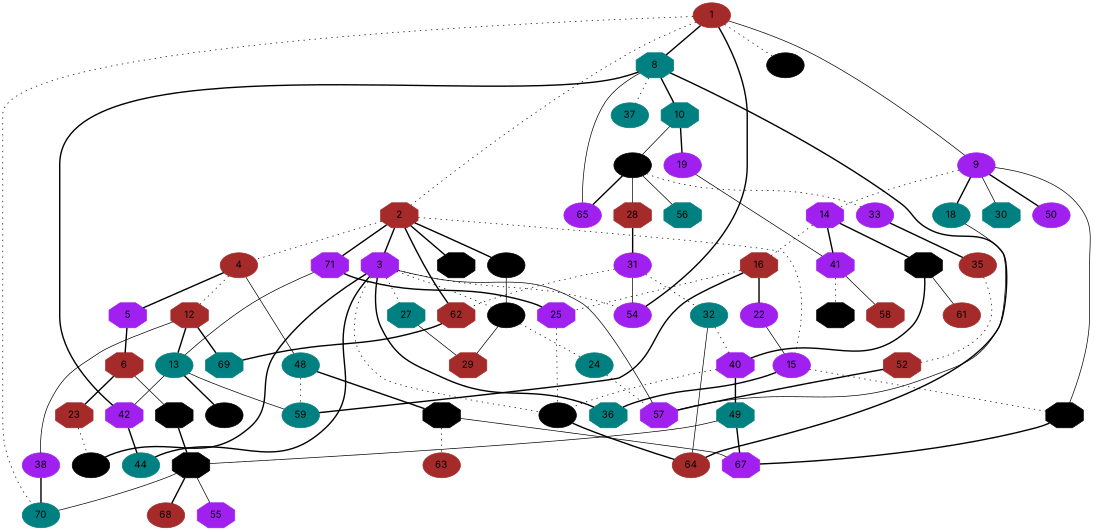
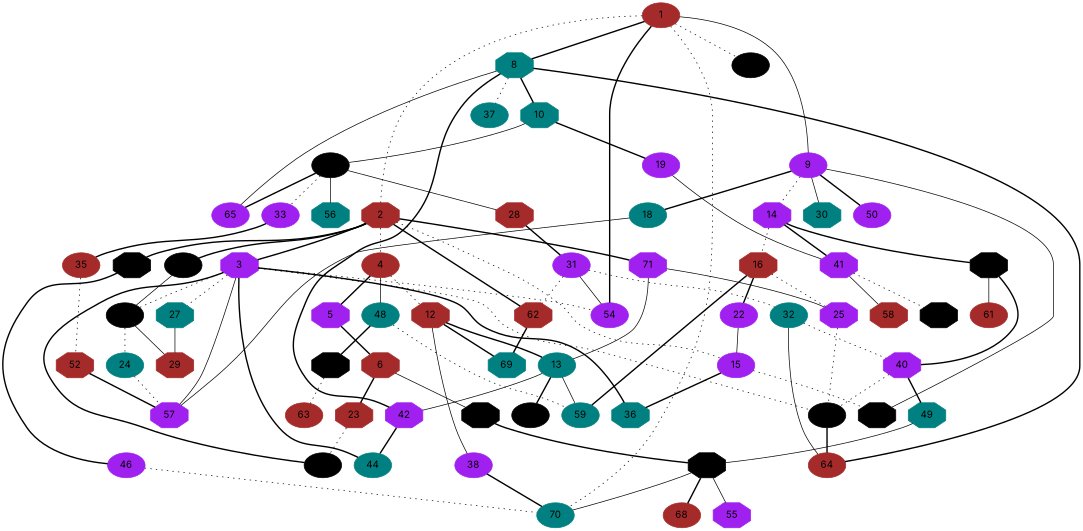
(433, 290) -> (746, 284)
none -> (126, 465)
(741, 465) -> none
